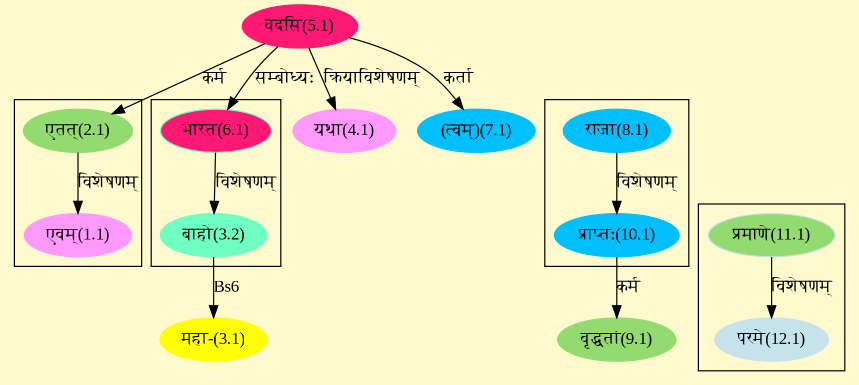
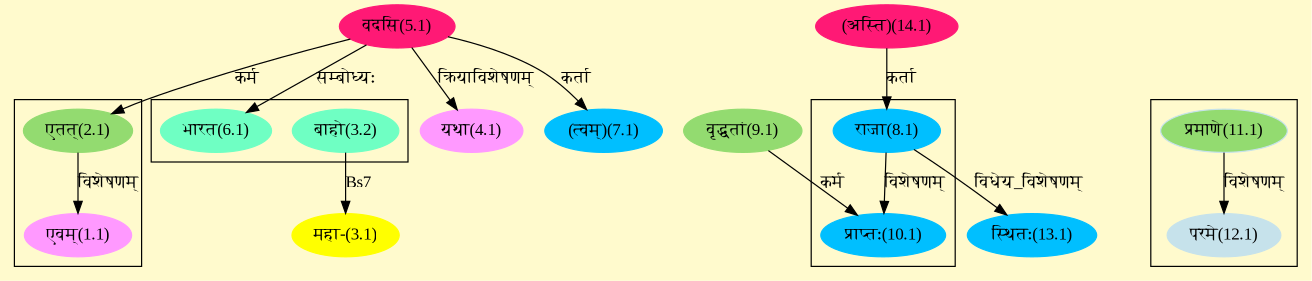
none -> (887, 26)
(216, 131) -> (216, 131)
(215, 177) -> none
none -> (1032, 235)
(617, 281) -> (802, 175)
(227, 287) -> (359, 183)
